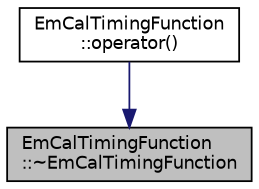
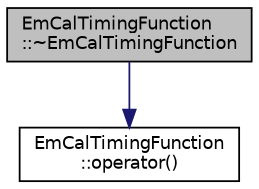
(129, 85) -> (129, 85)
